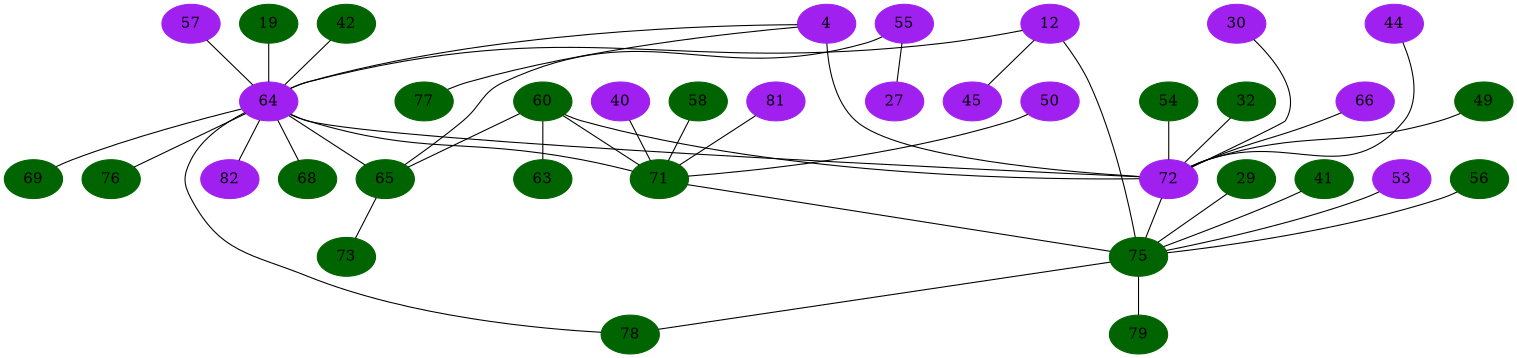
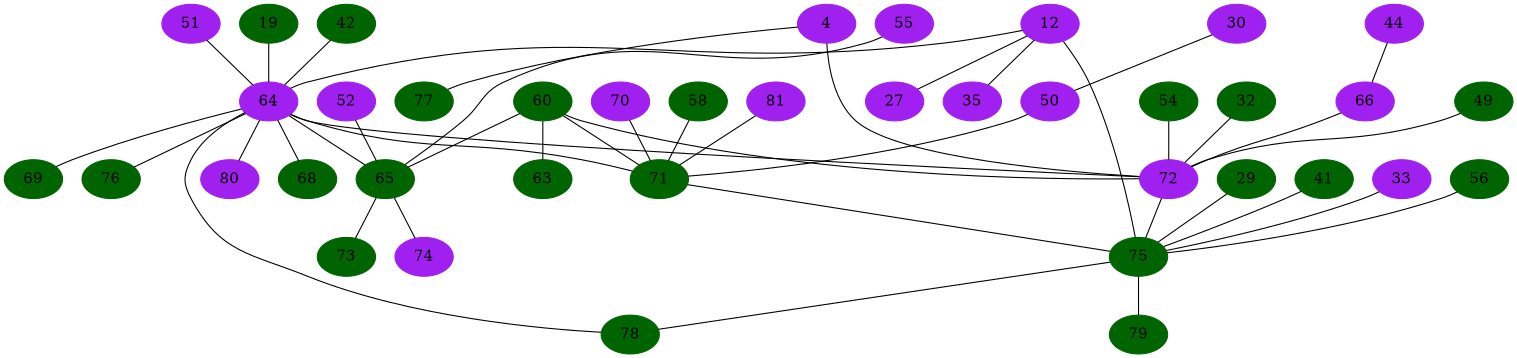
(191, 24) -> (191, 24)
(542, 39) -> none
(900, 62) -> (972, 63)
none -> (346, 101)
(621, 101) -> (621, 101)
(972, 101) -> (972, 101)
(1281, 124) -> (1143, 63)
(1343, 155) -> (1380, 62)
(230, 179) -> (230, 179)
(1402, 179) -> (1402, 179)
none -> (424, 257)
